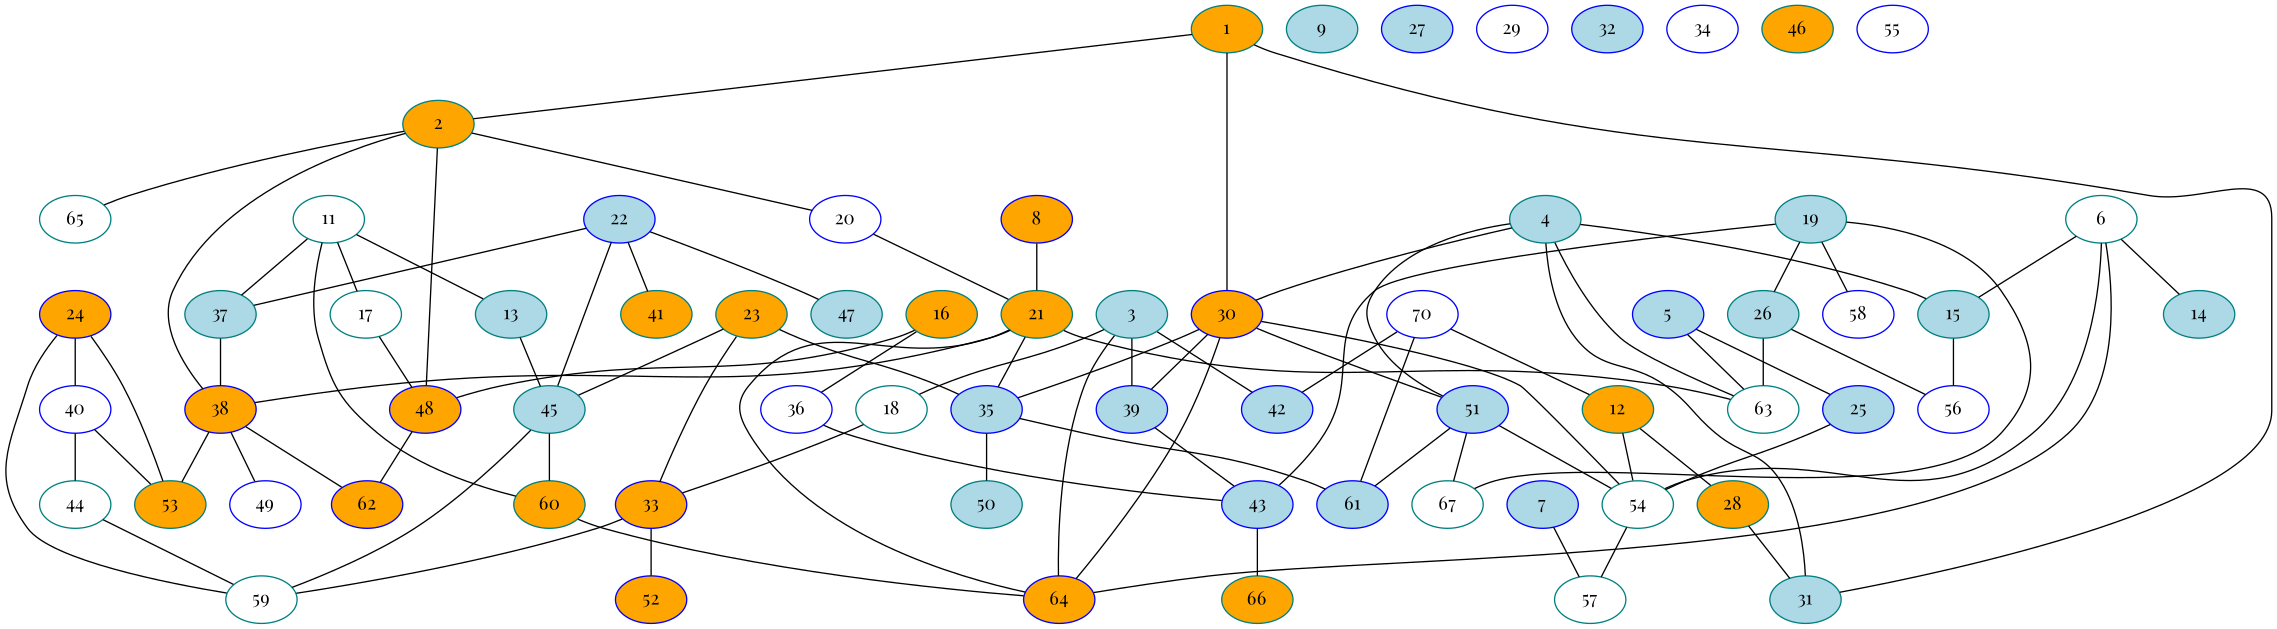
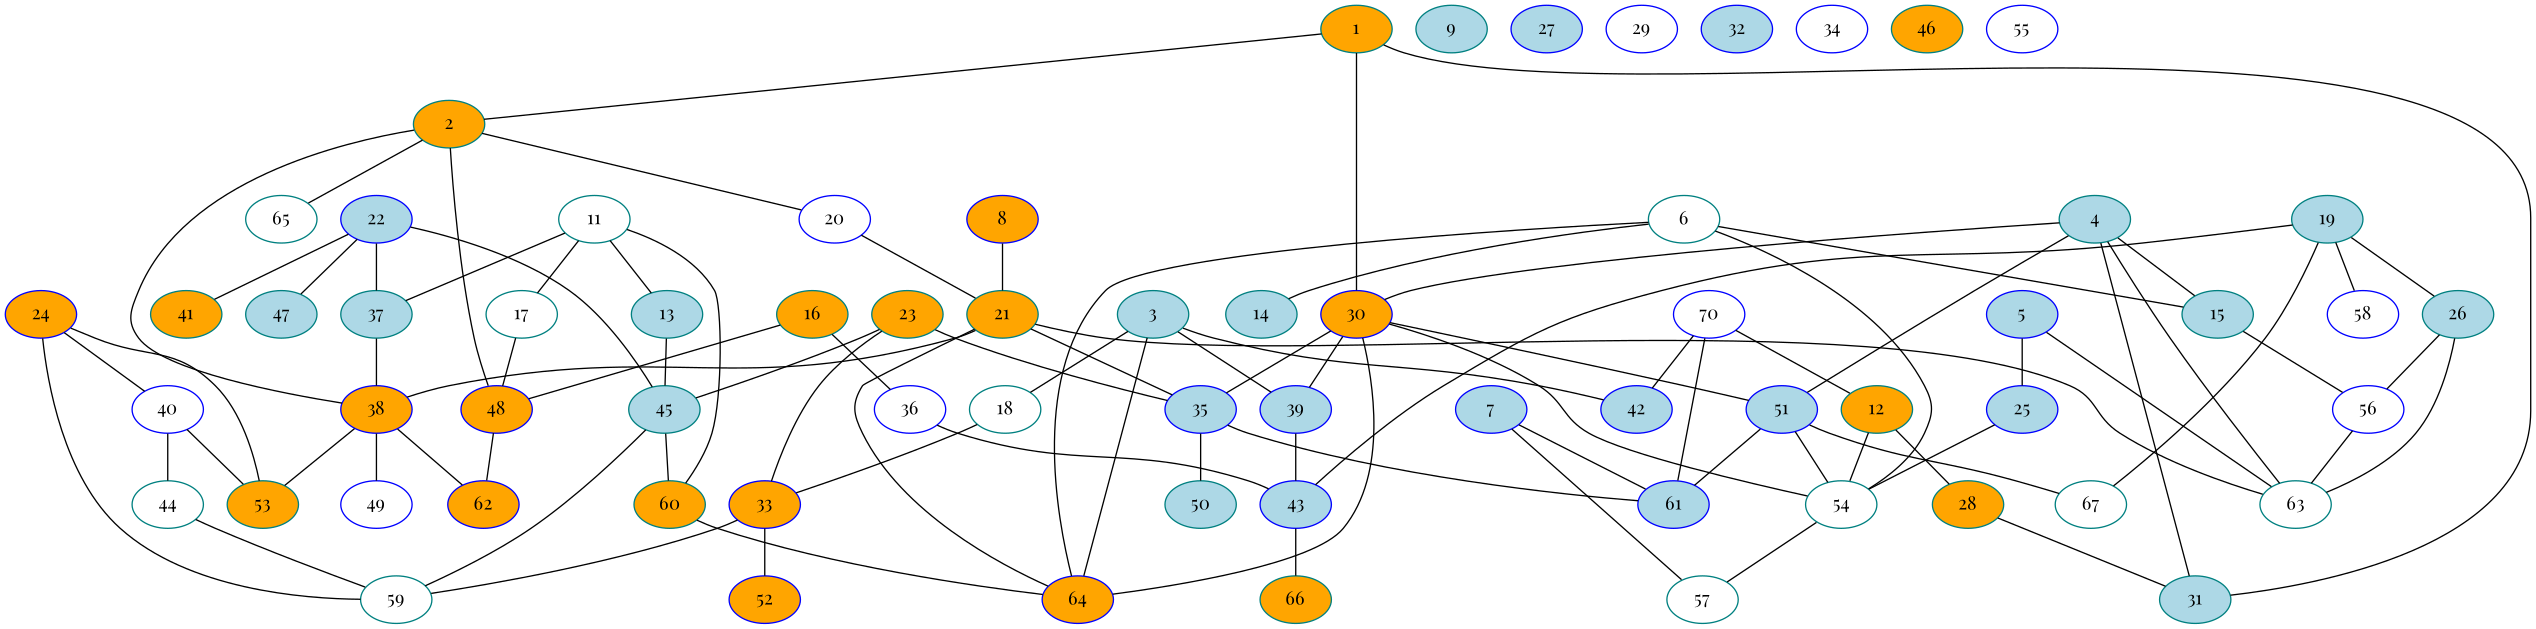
none -> (1582, 457)
none -> (2332, 457)
